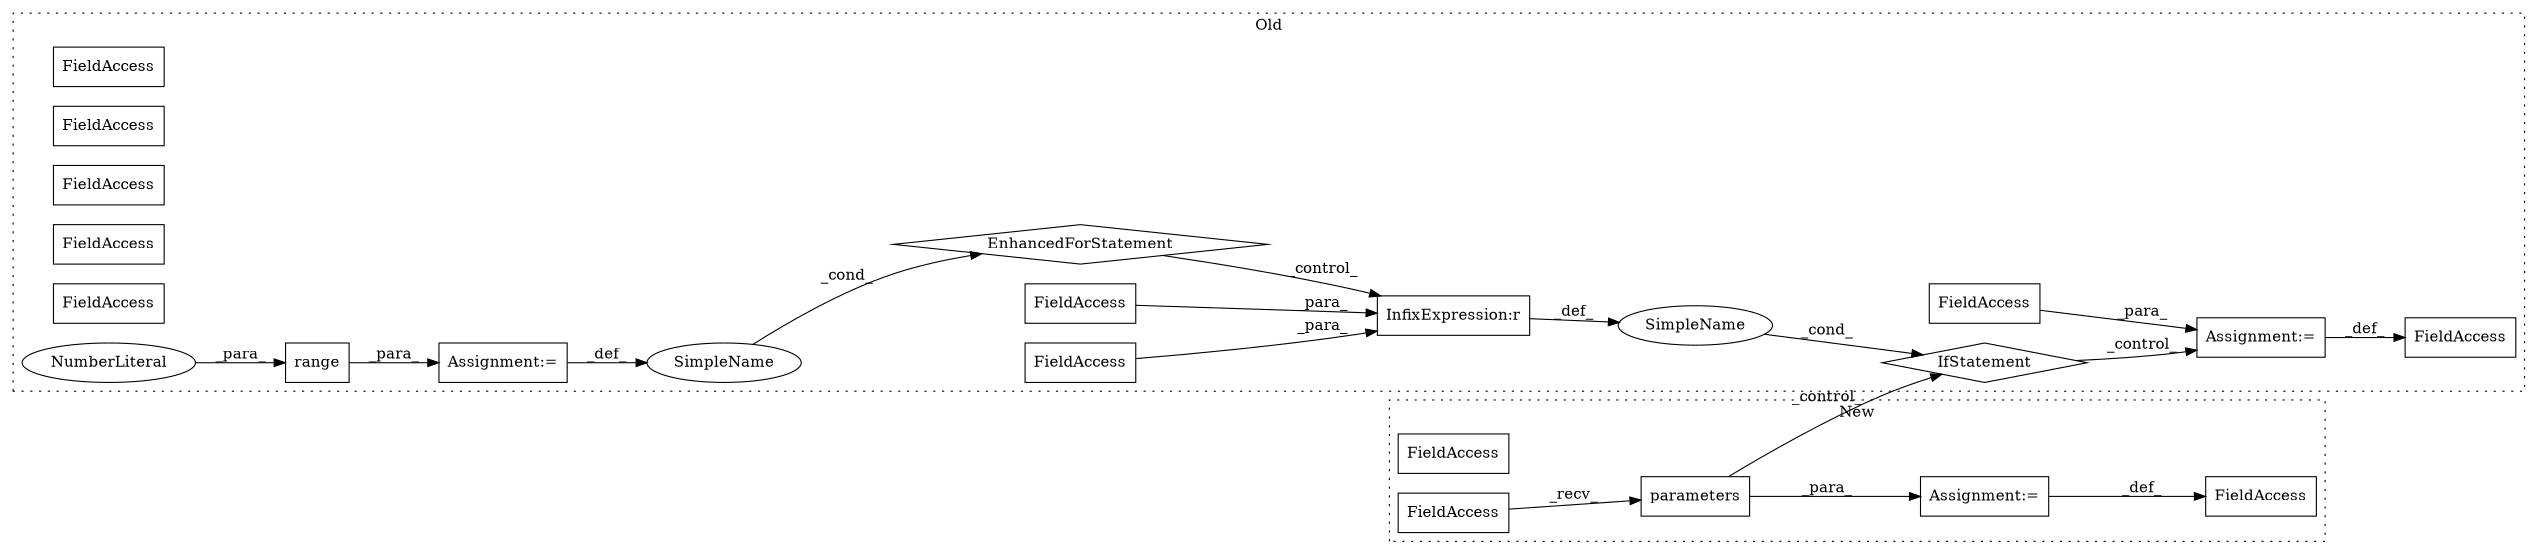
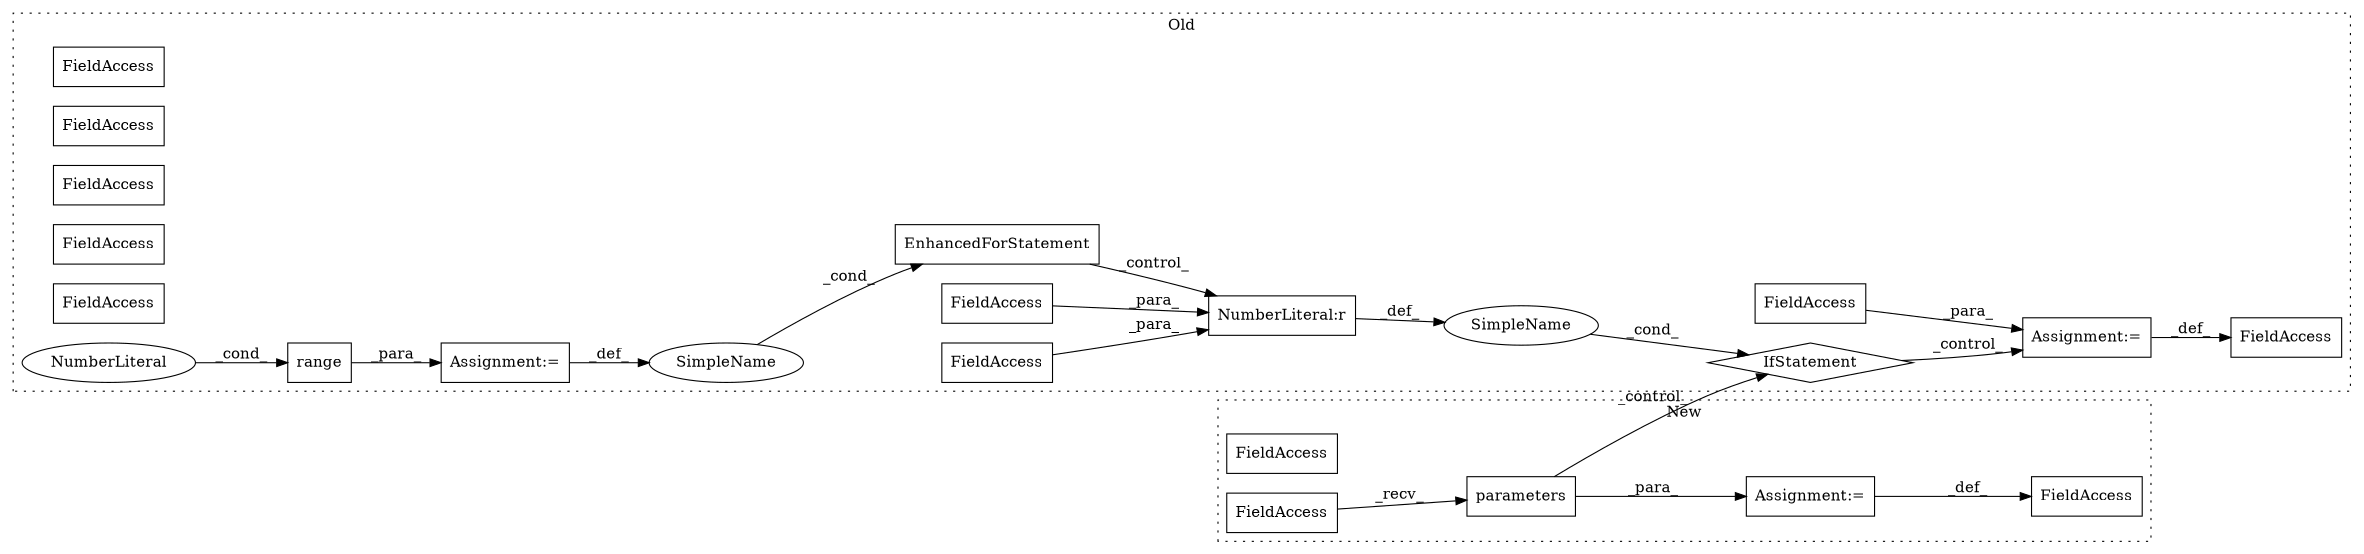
(1080, 244) -> (997, 244)
(1454, 316) -> (1282, 316)
(241, 355) -> (242, 355)
